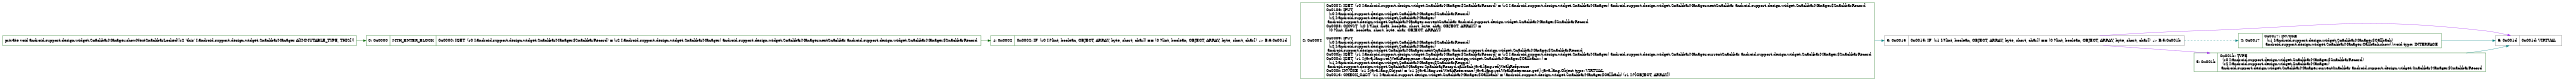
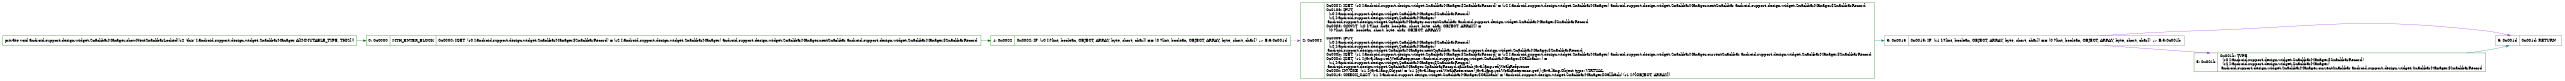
(2541, 40) -> (2541, 40)
none -> (1294, 41)
(2340, 41) -> none
